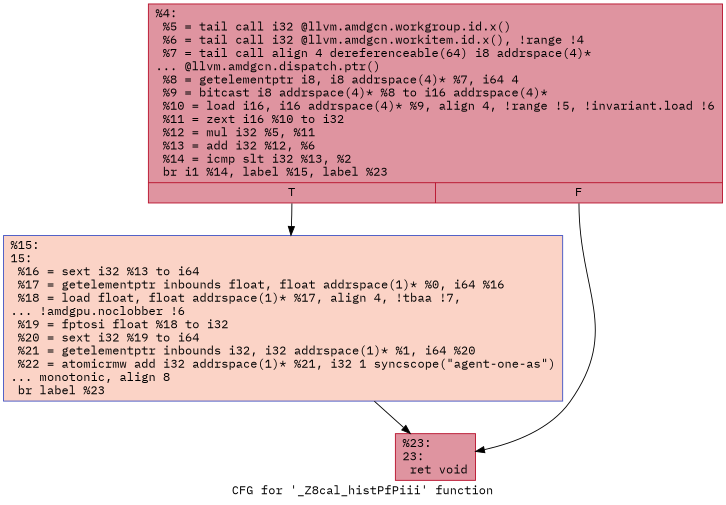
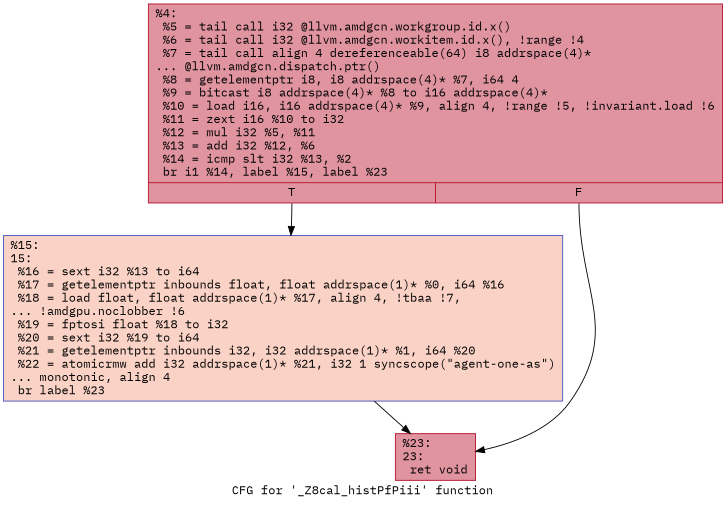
(91, 377) -> (91, 377)
